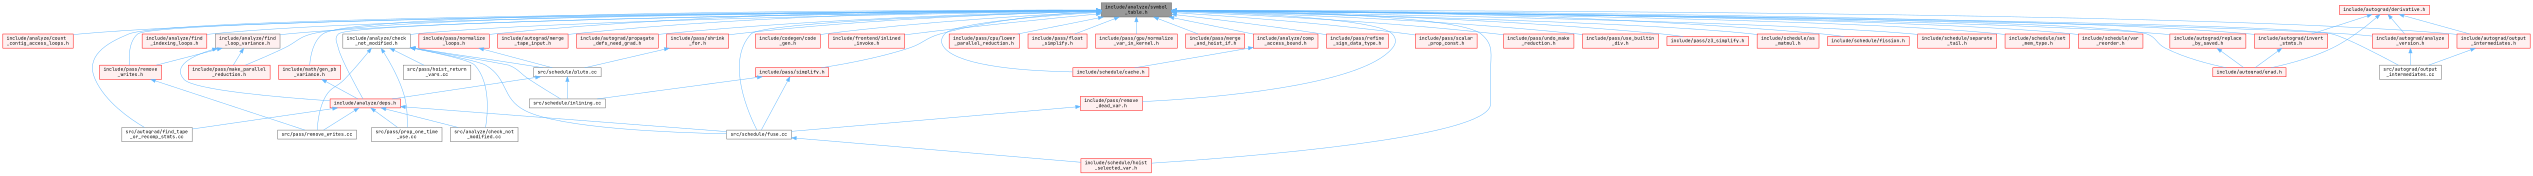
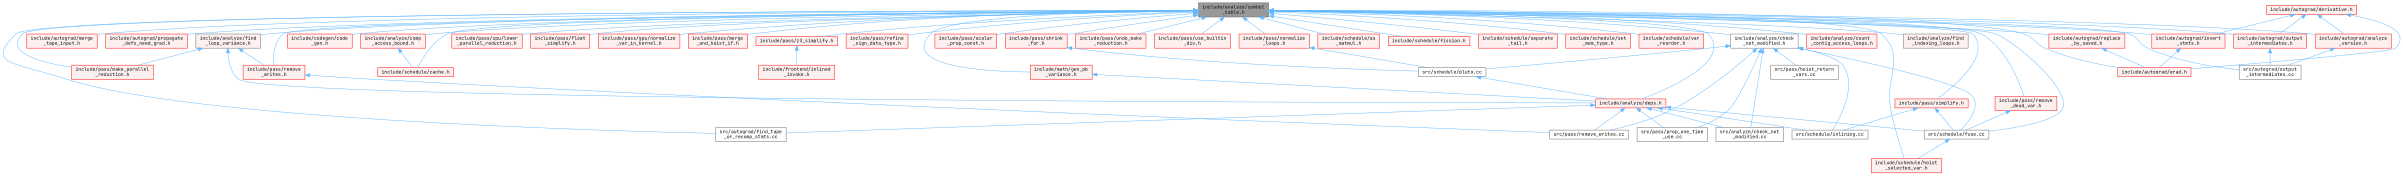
(1010, 23) -> (797, 58)
(174, 41) -> (1936, 41)
(567, 90) -> (1734, 119)
